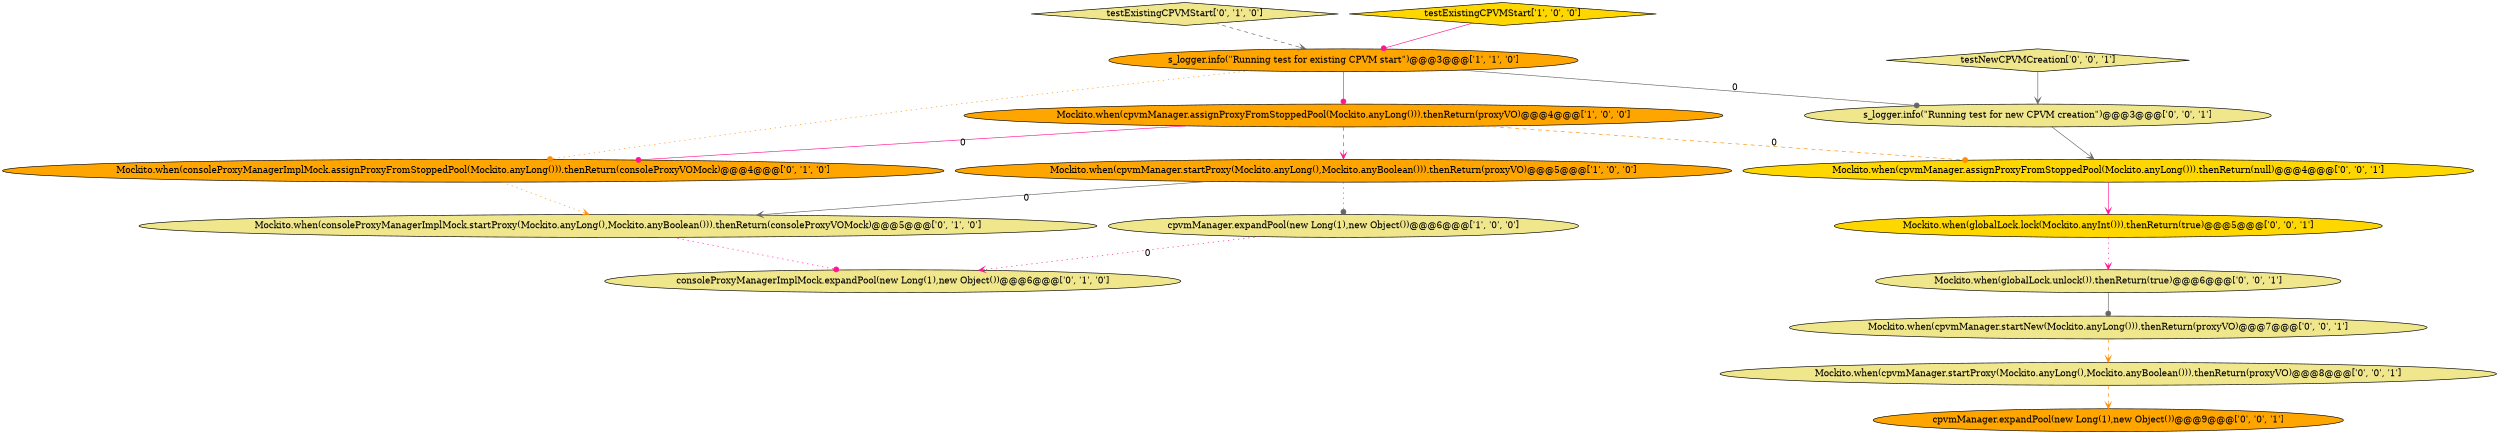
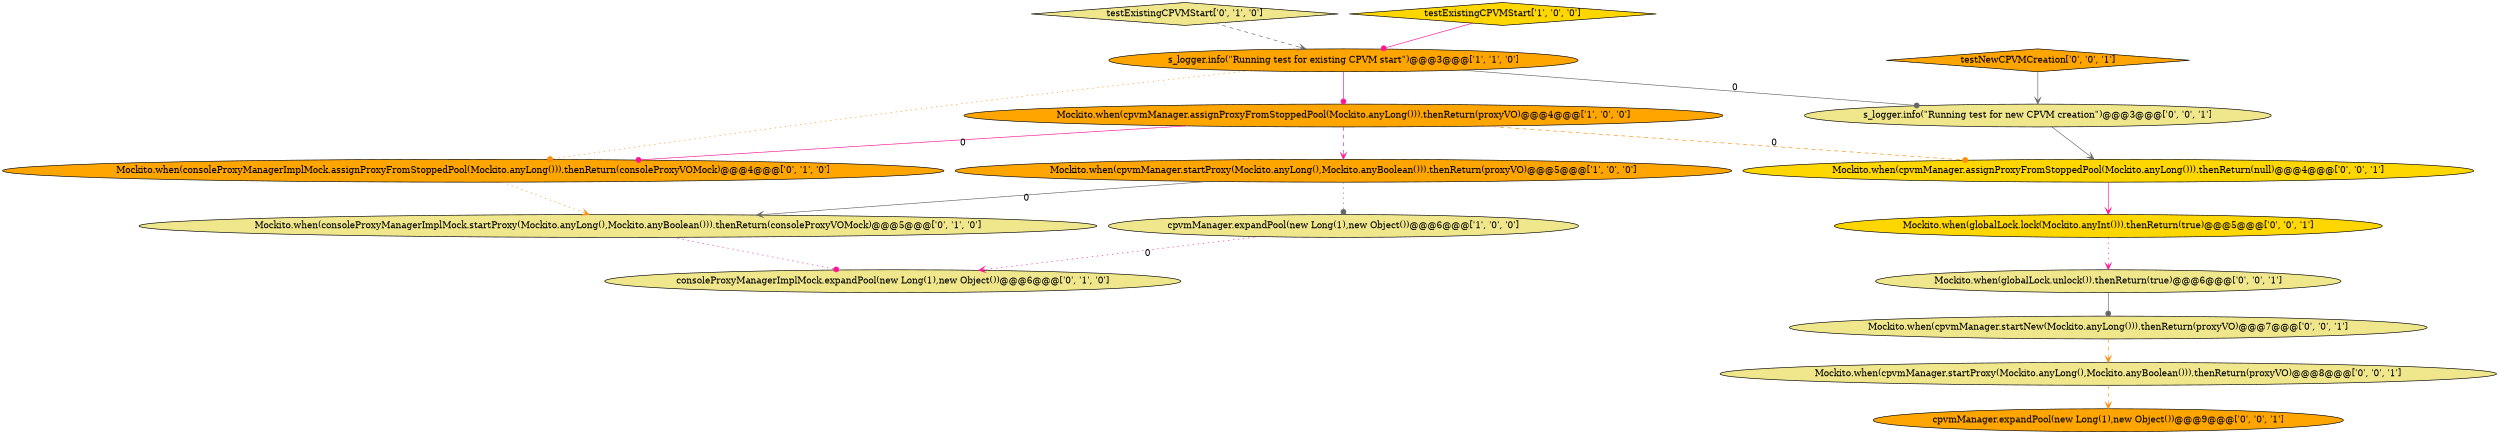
(2038, 60) -> (2038, 60)
